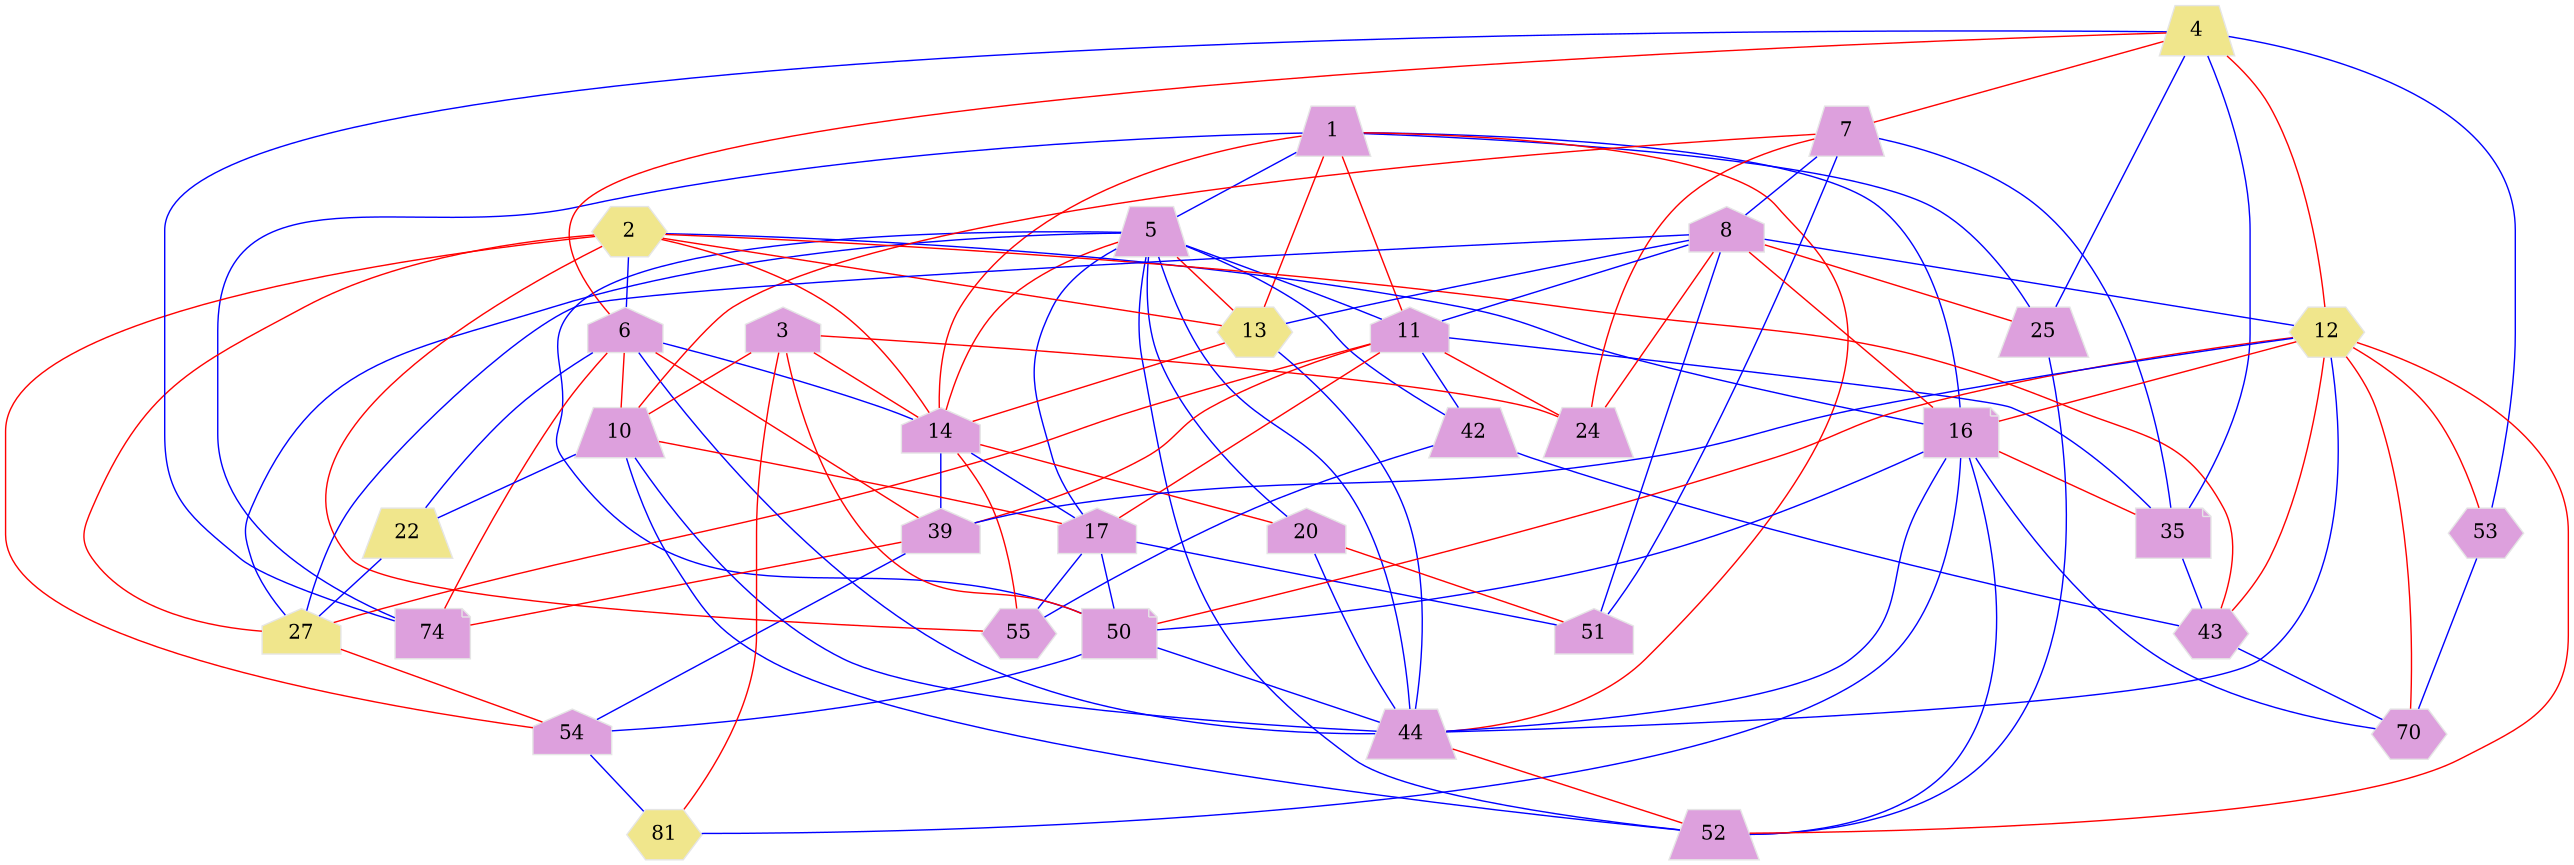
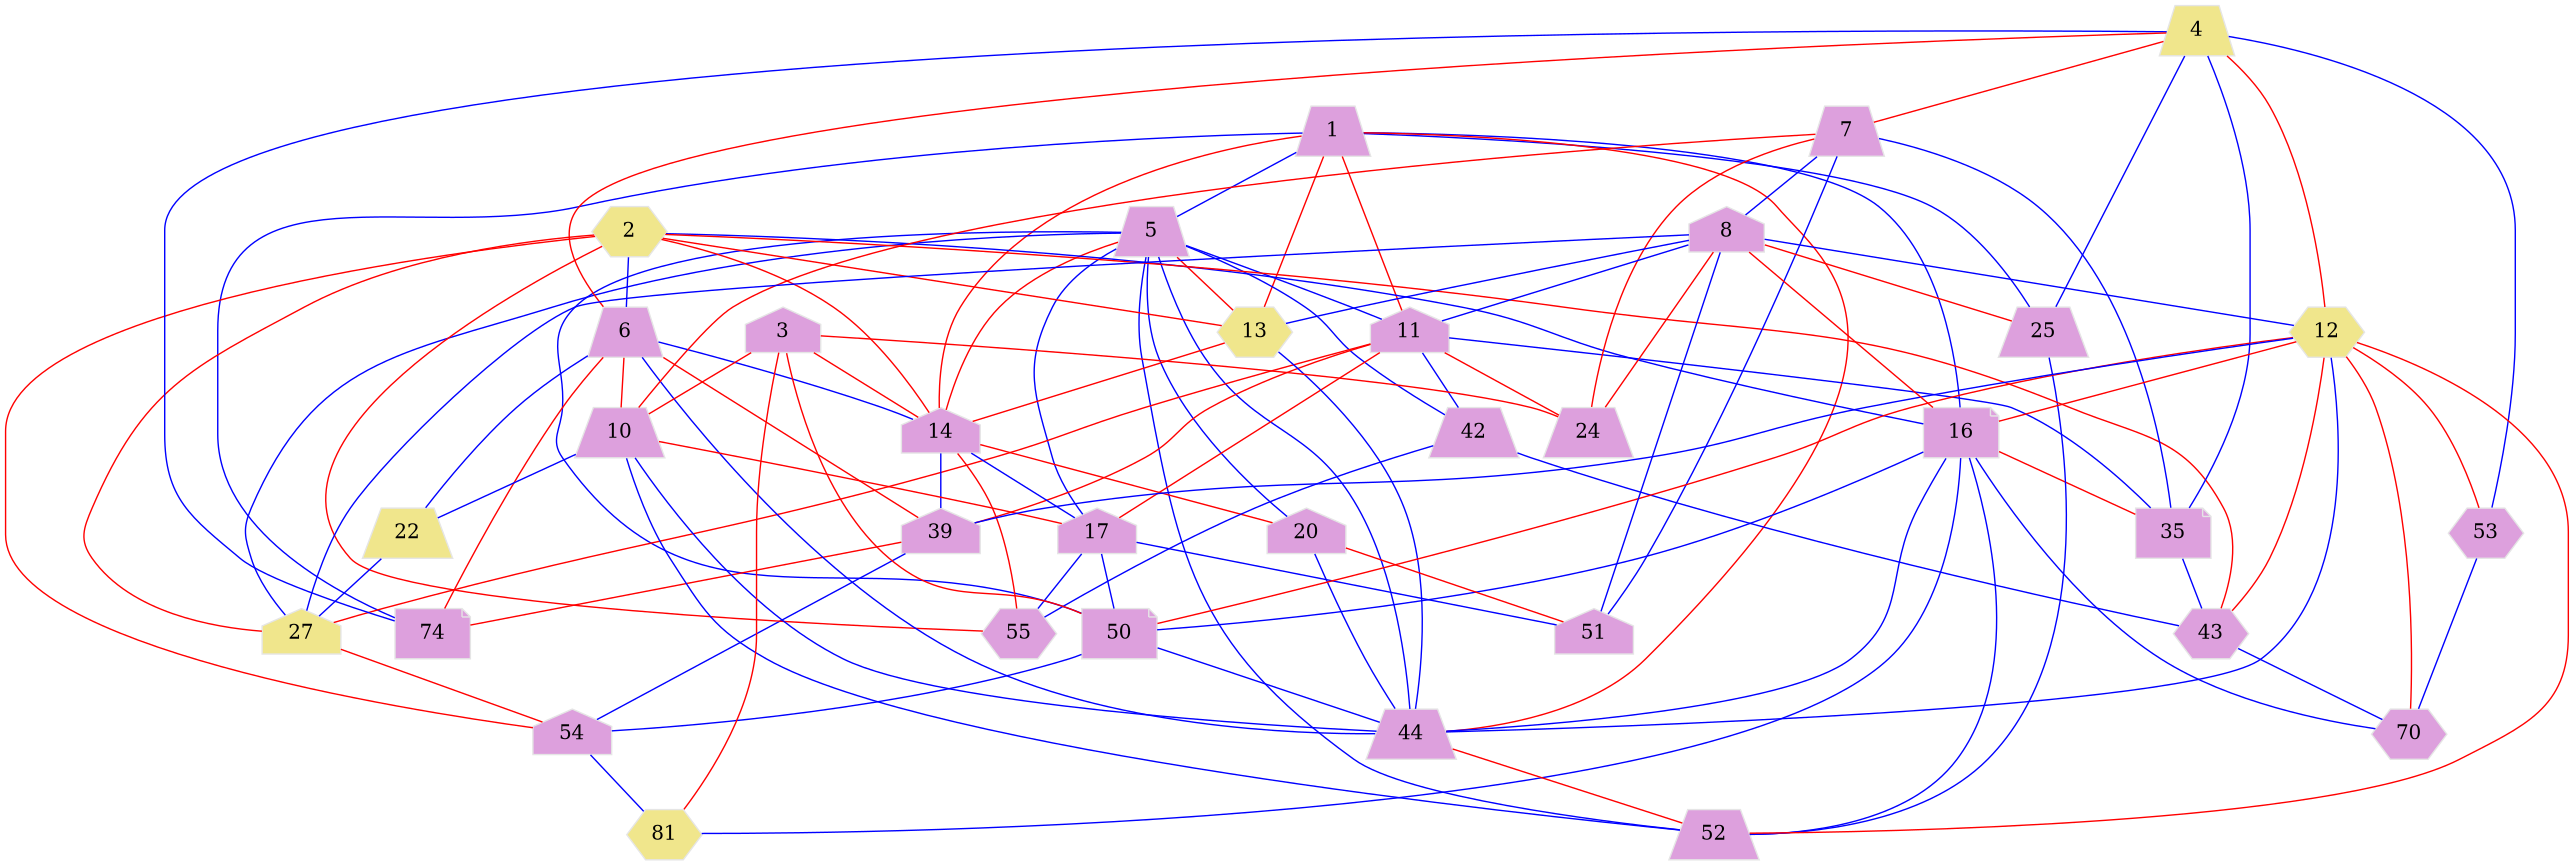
(625, 332) -> (625, 332)
